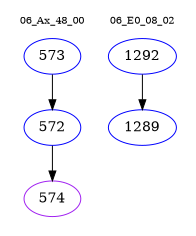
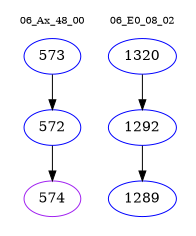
none -> (142, 56)
